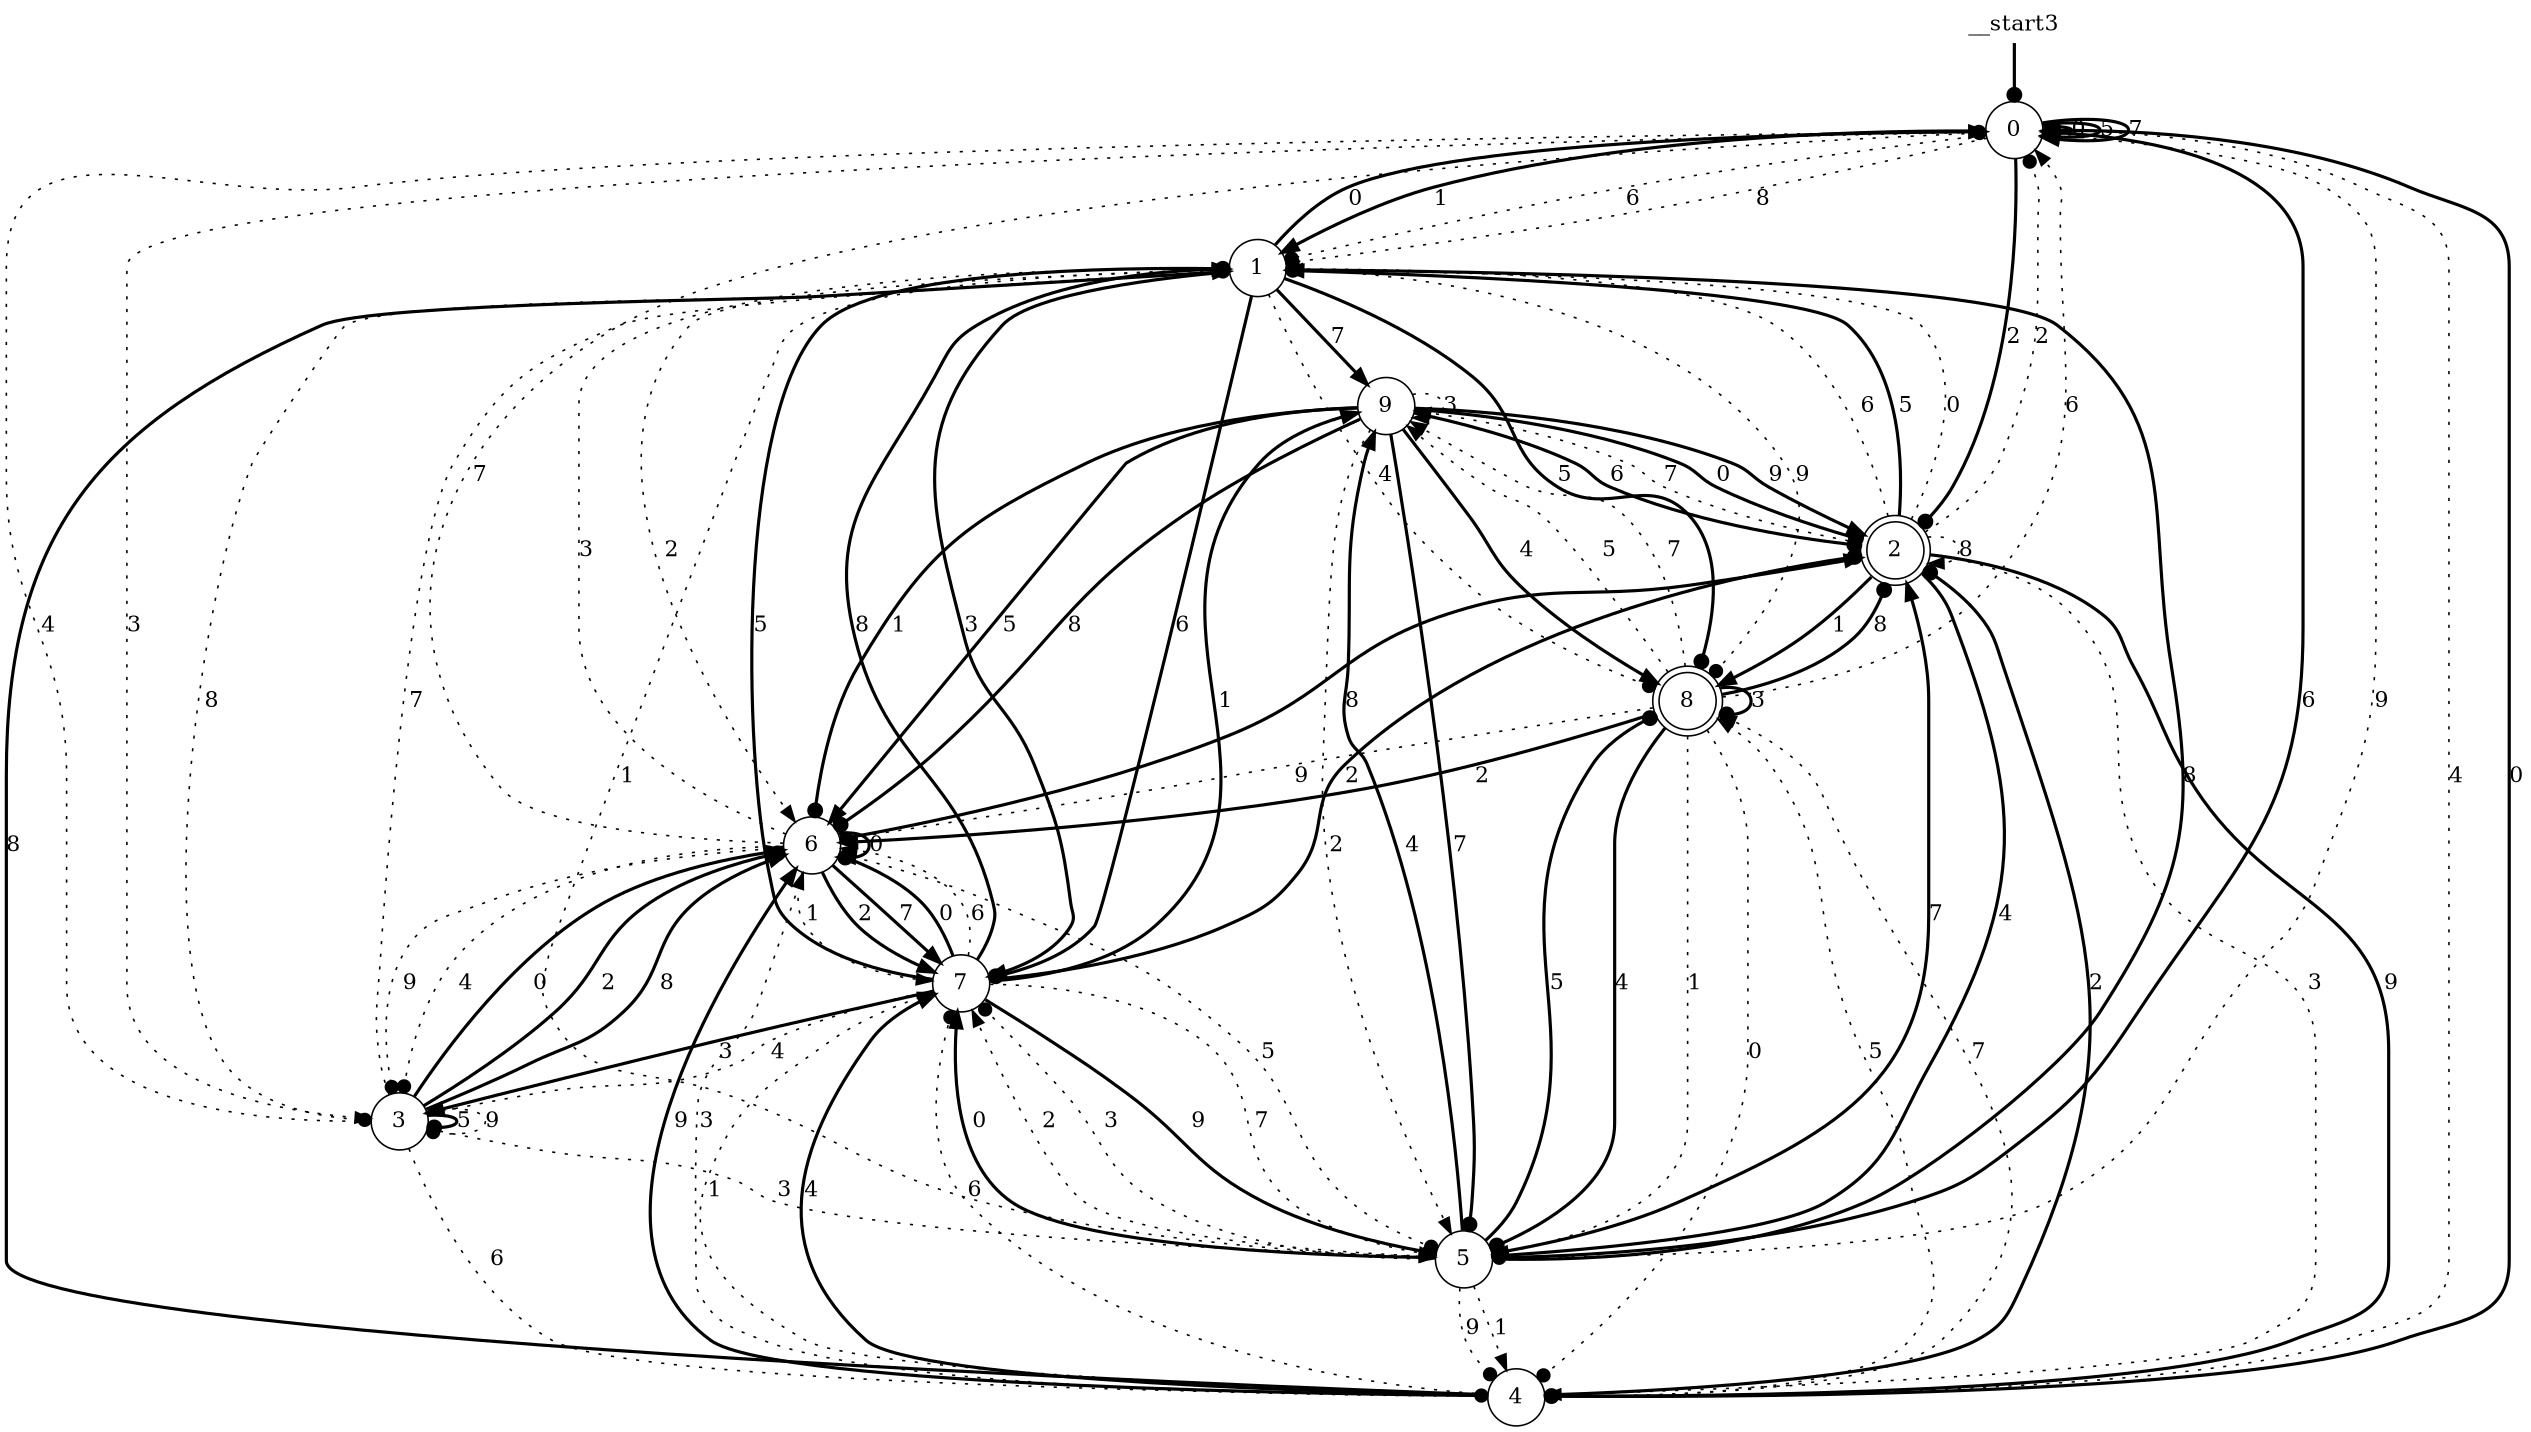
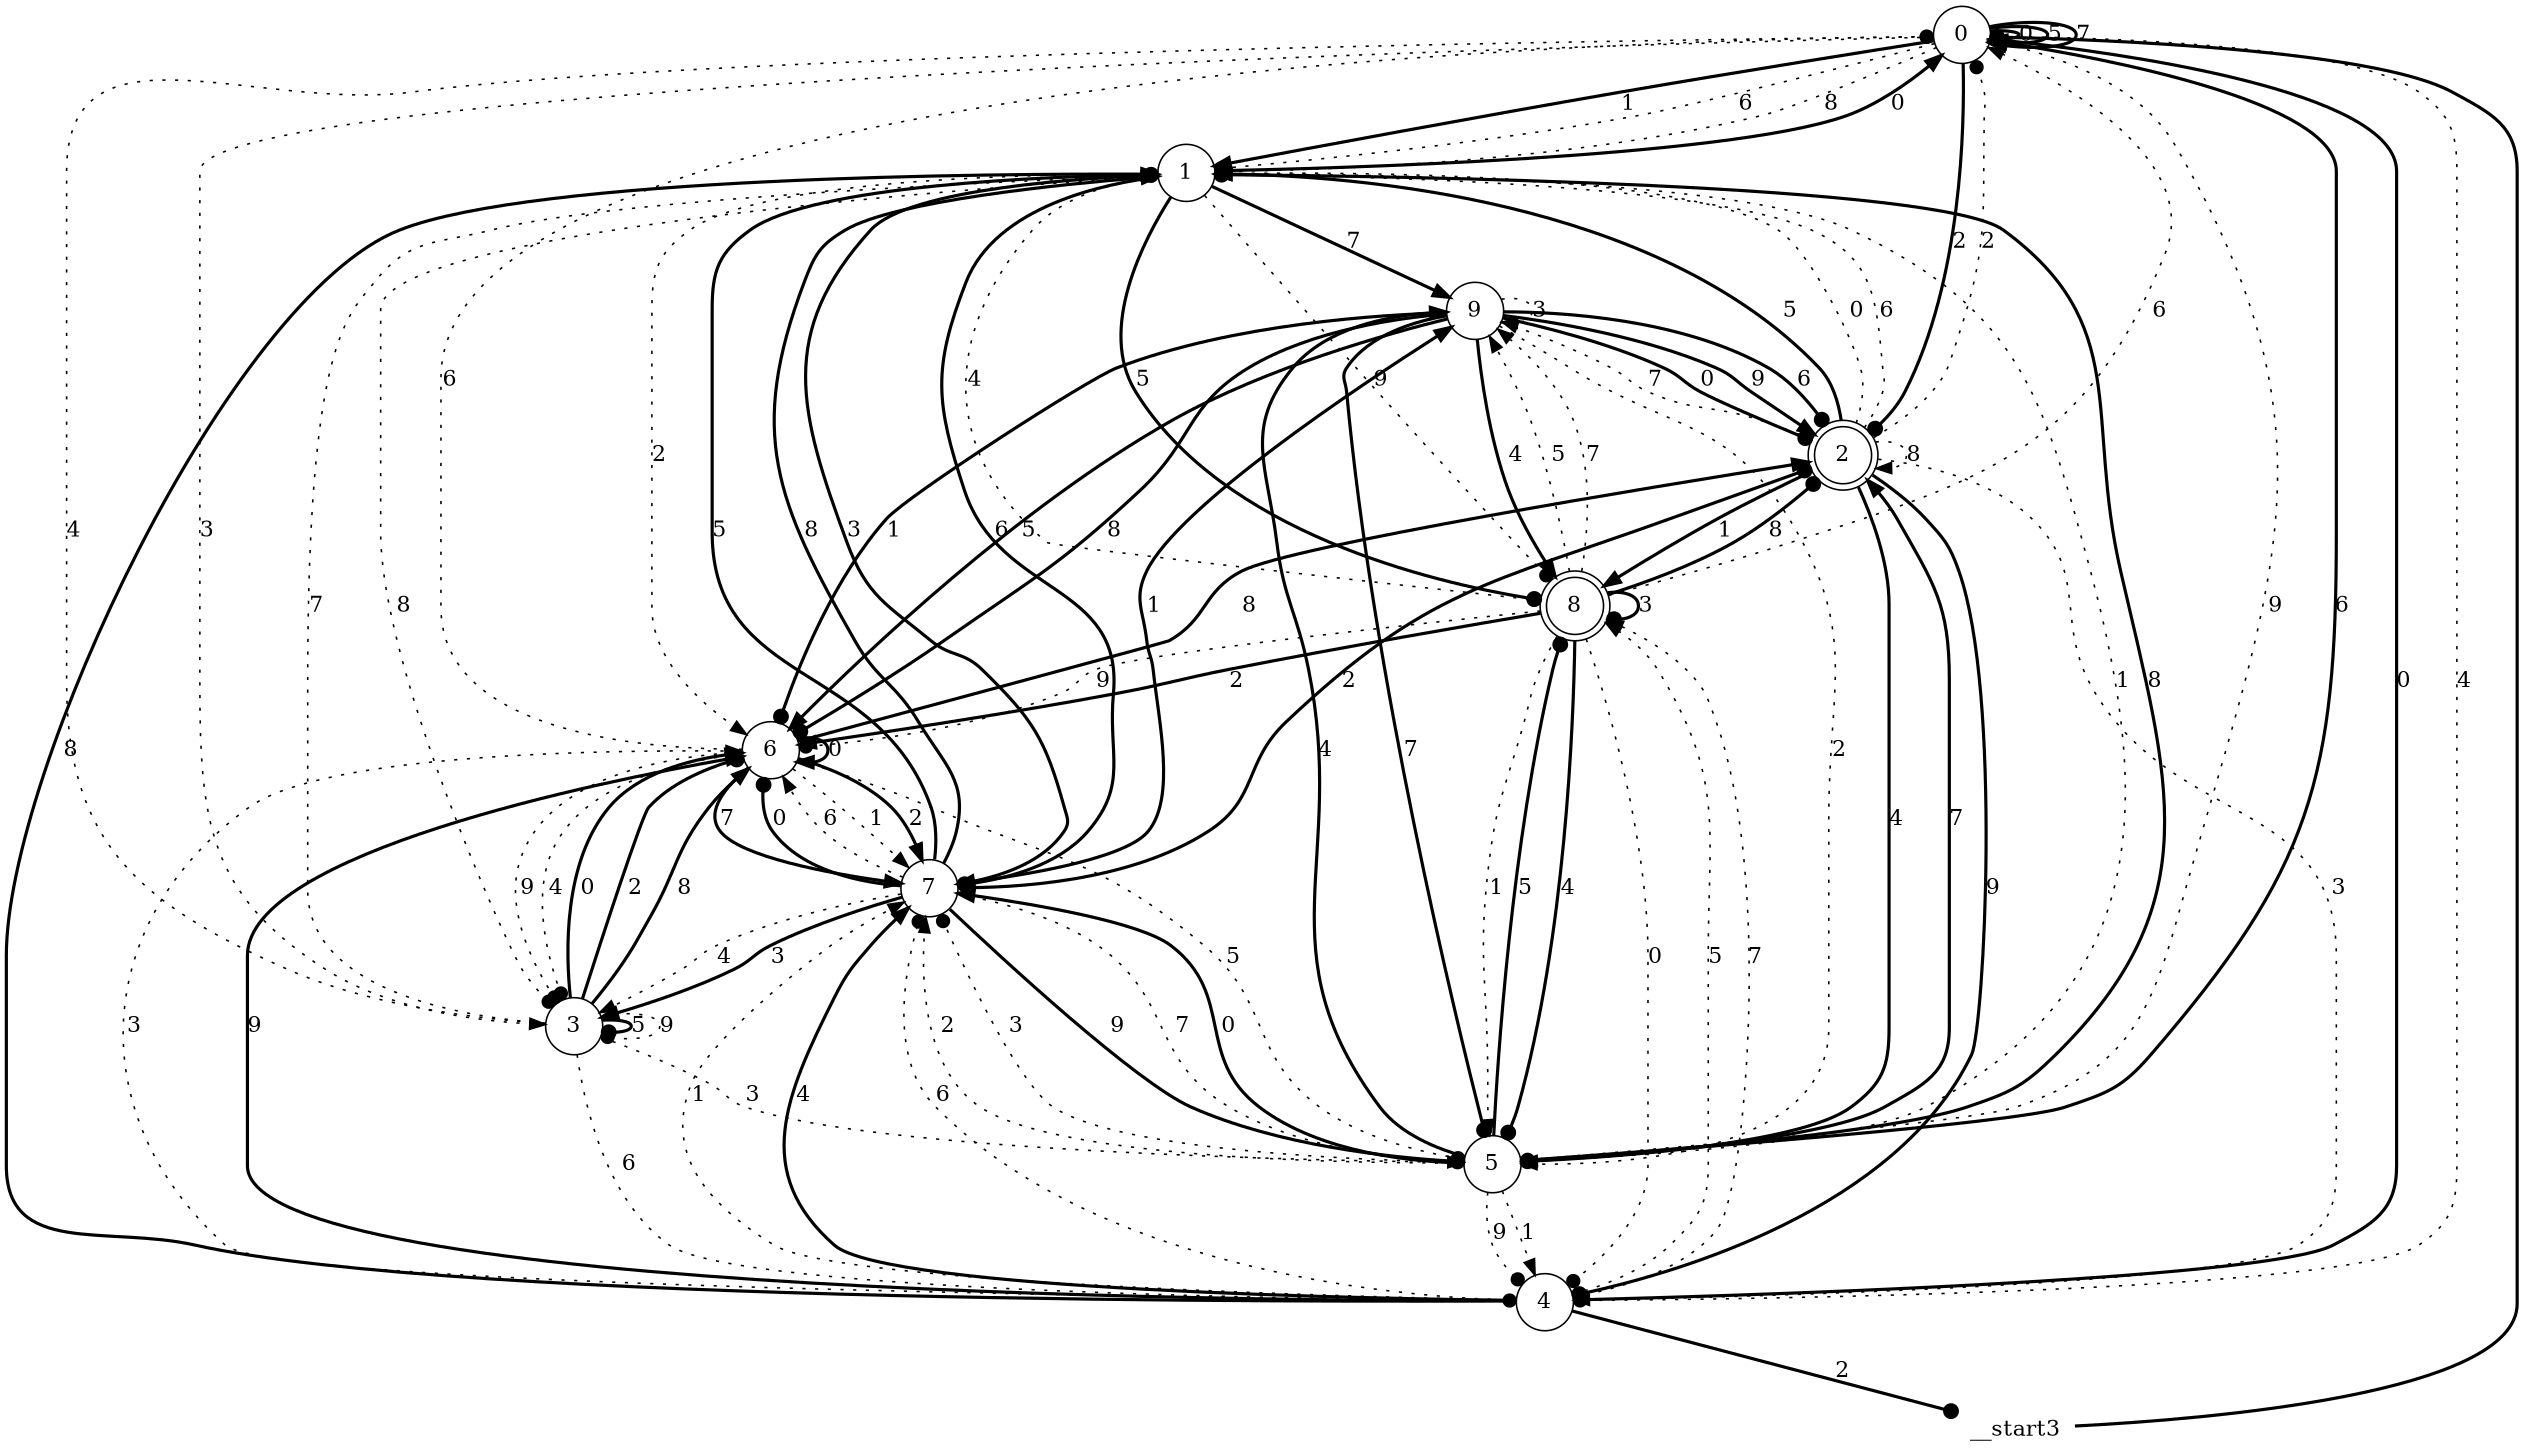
(621, 349) -> none
(481, 475) -> (450, 380)
(2066, 1170) -> (1758, 1360)
